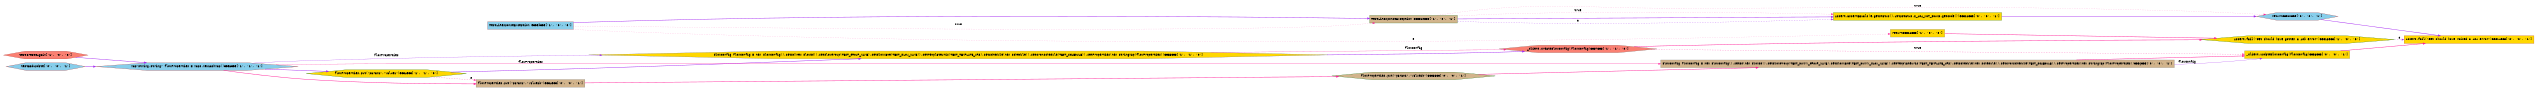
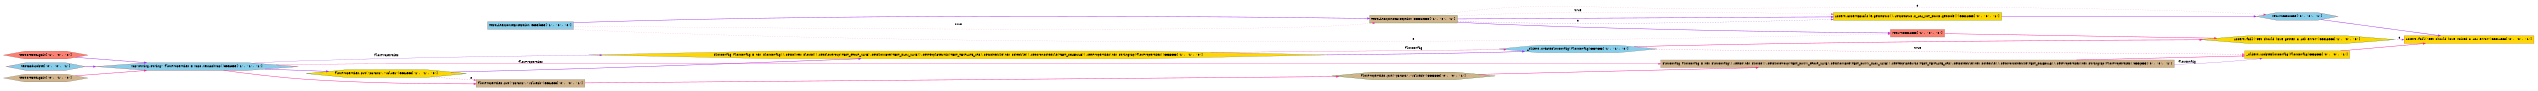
(1918, 6) -> (1918, 6)
none -> (1673, 30)
(1918, 33) -> (1918, 33)
(1578, 49) -> (1578, 49)
none -> (46, 78)
